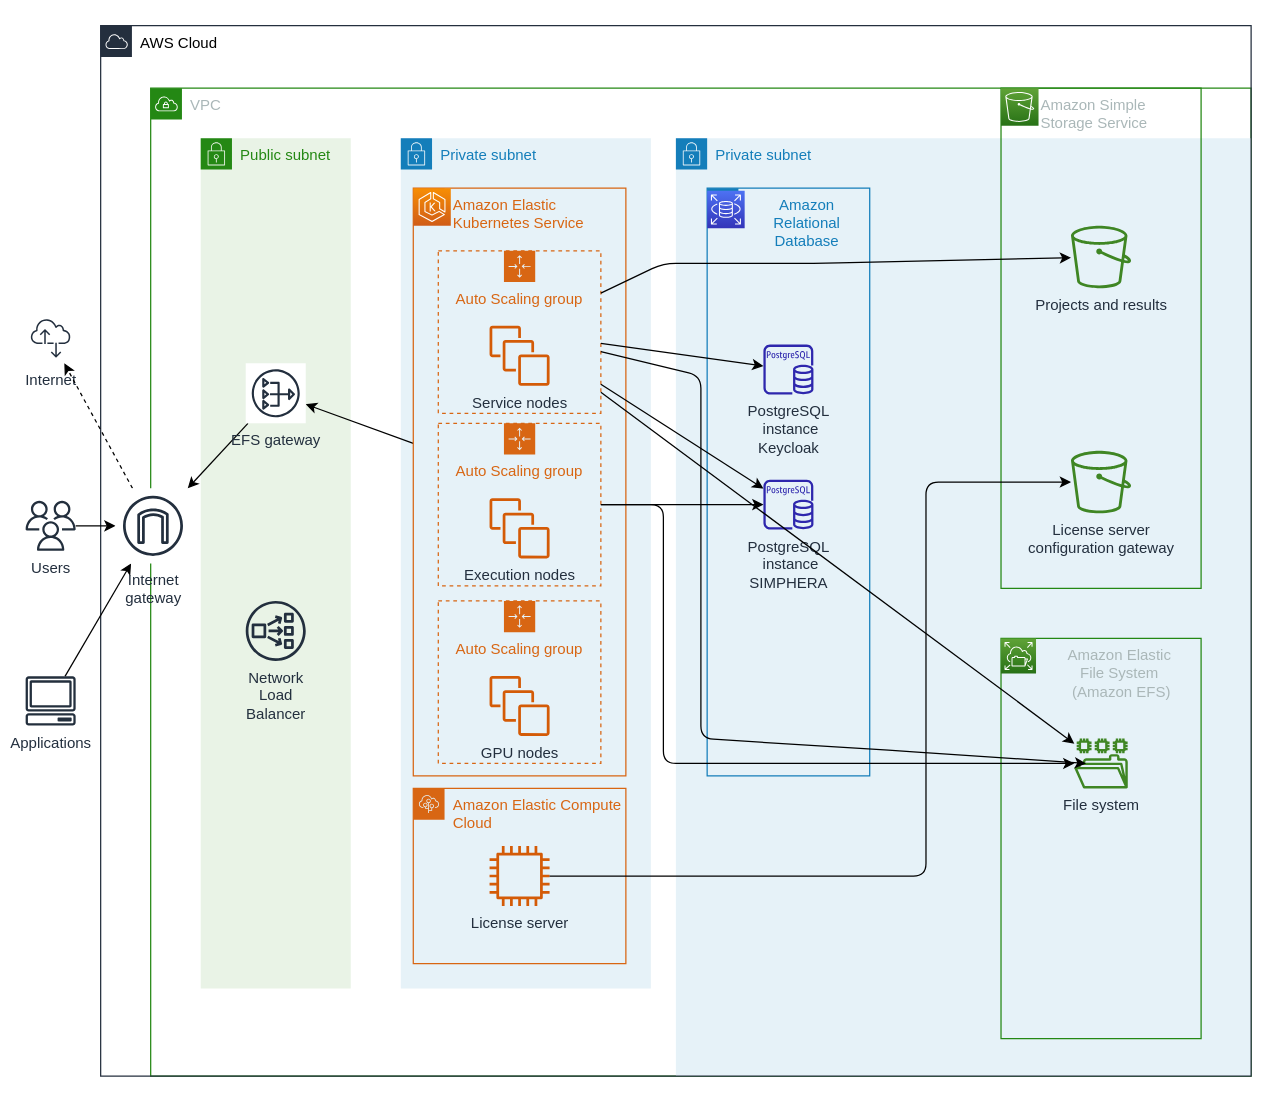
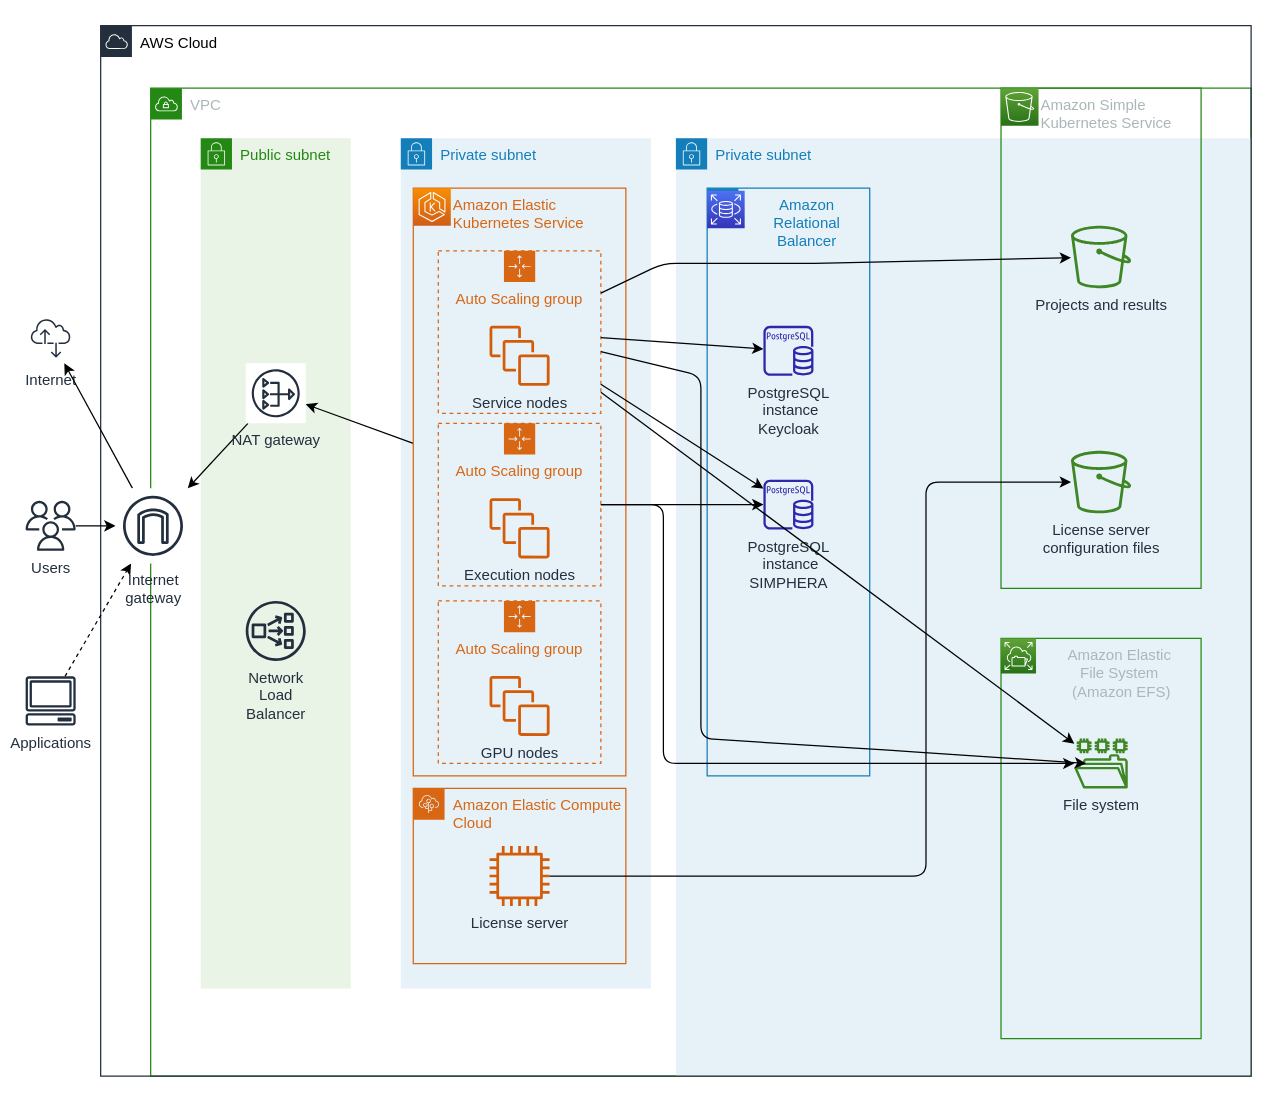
(1121, 115) -> (1121, 115)
(807, 215) -> (807, 215)
(788, 369) -> (788, 351)
(100, 428) -> (100, 428)
(276, 441) -> (276, 441)
(1101, 540) -> (1101, 540)
(96, 623) -> (96, 623)
